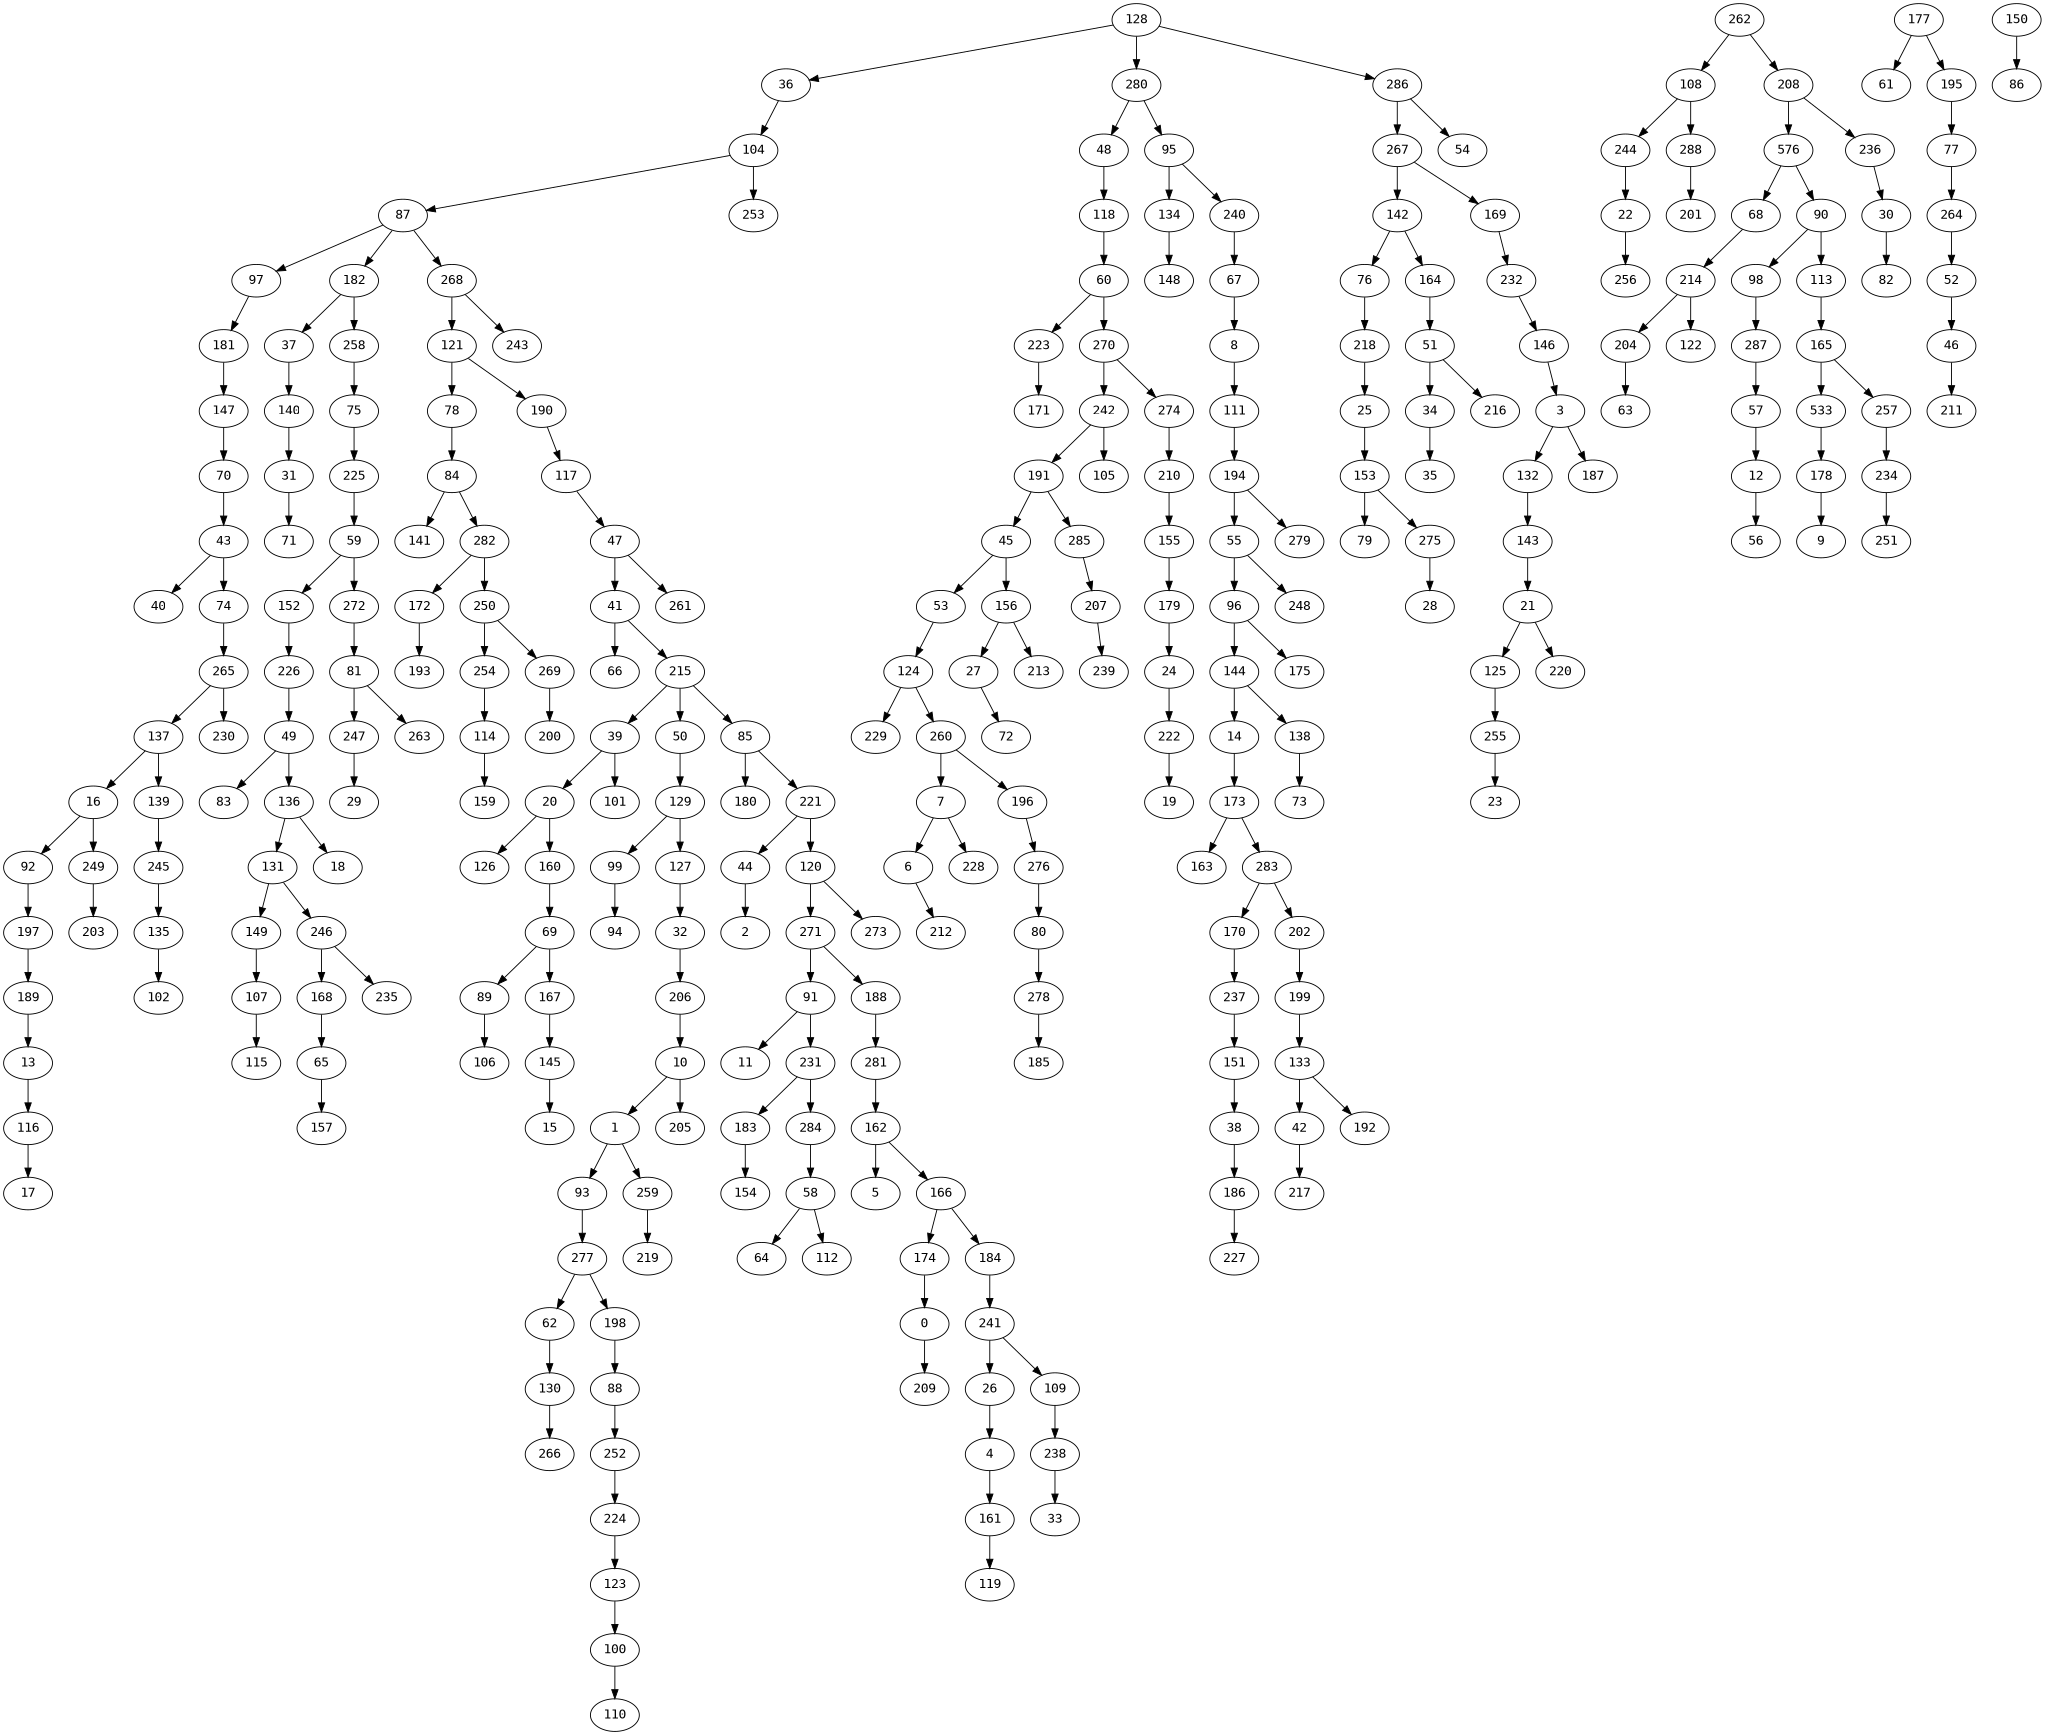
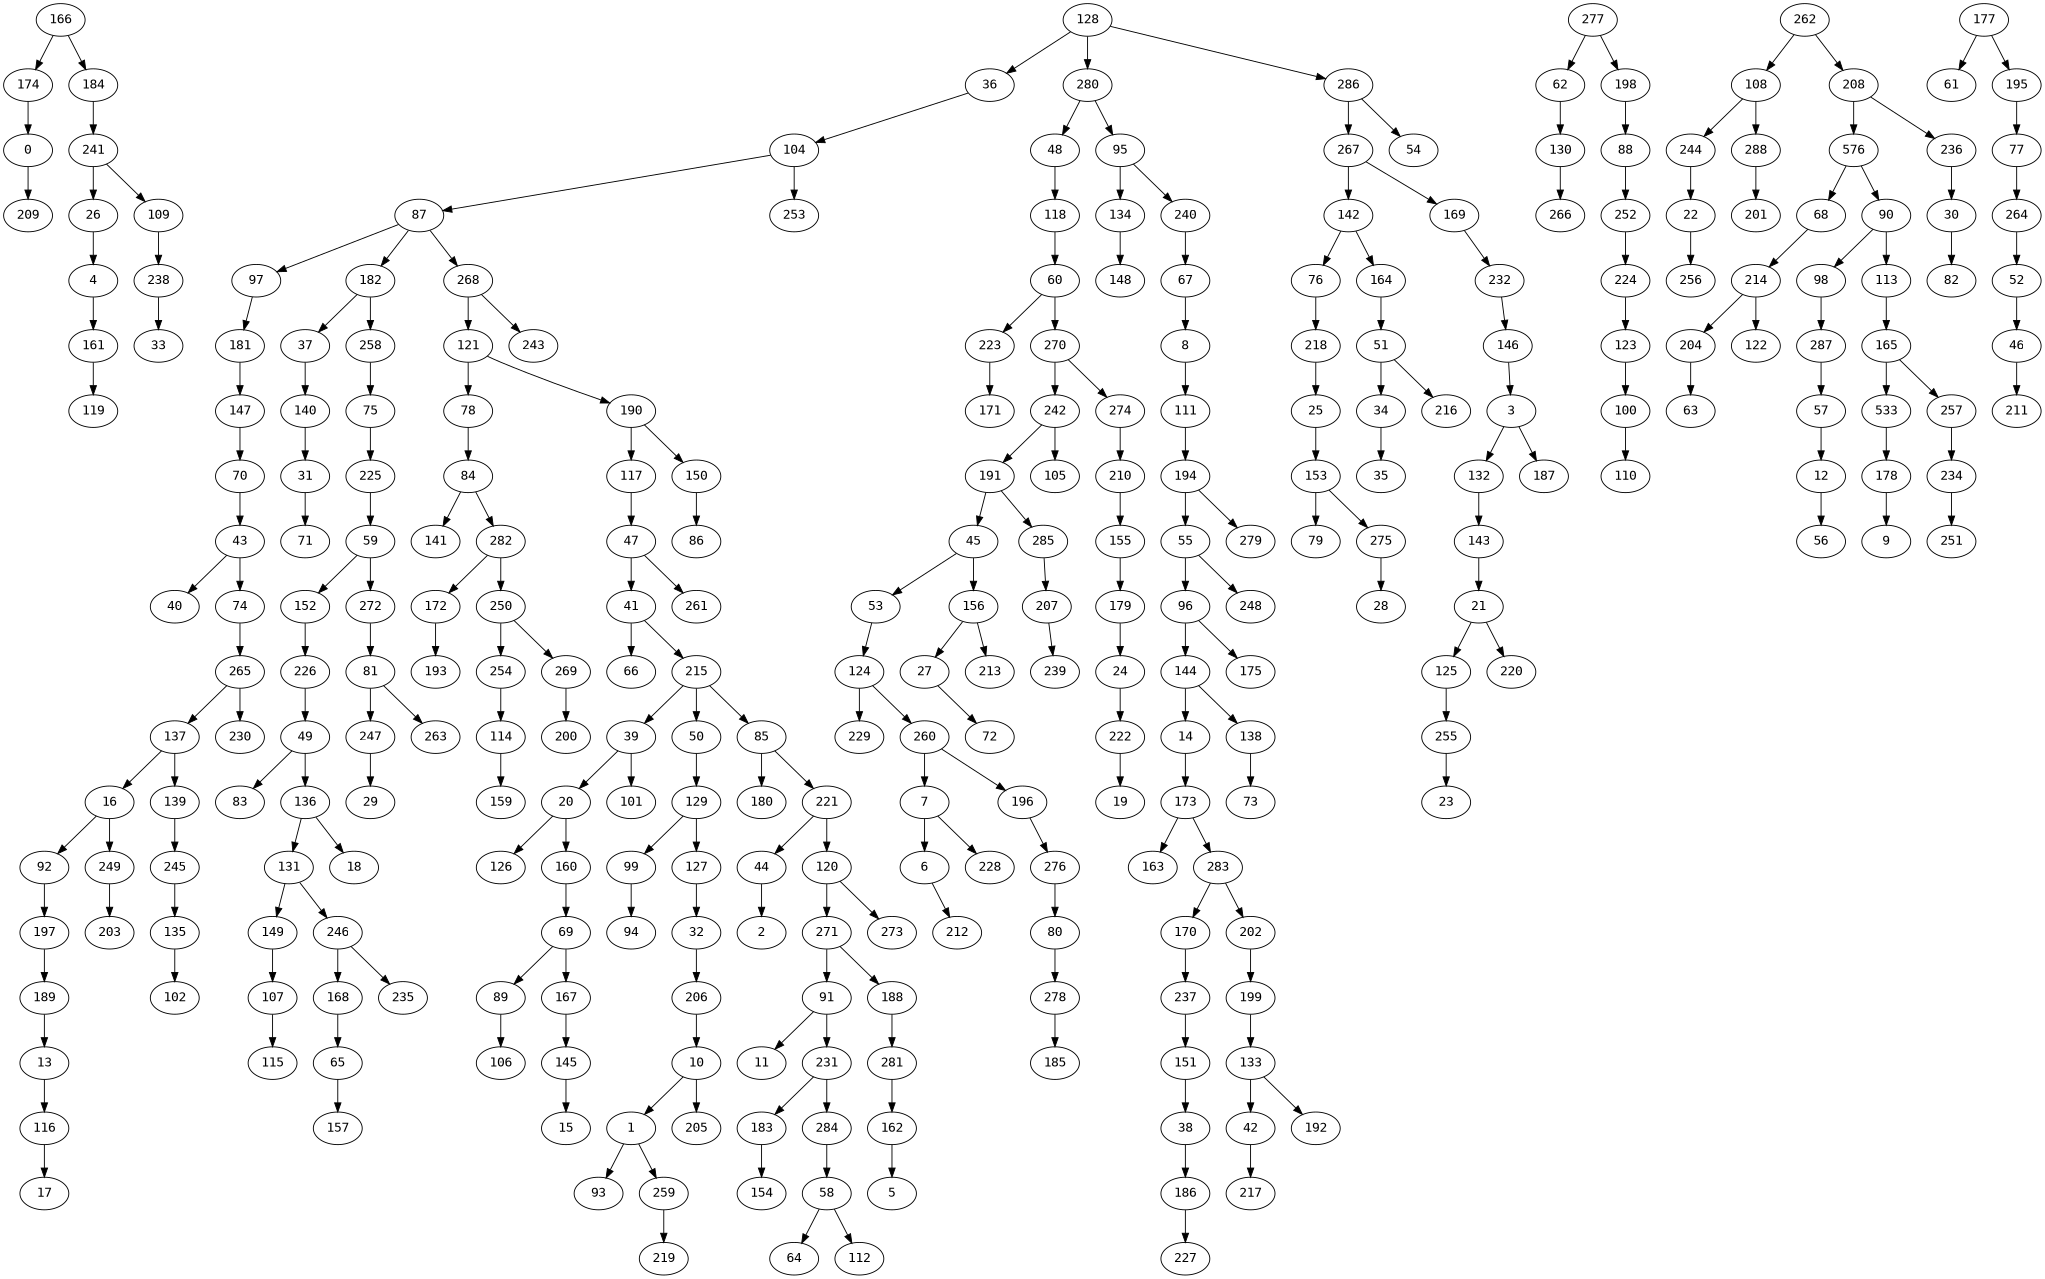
none -> (660, 440)
(905, 1158) -> none
(582, 1222) -> none
